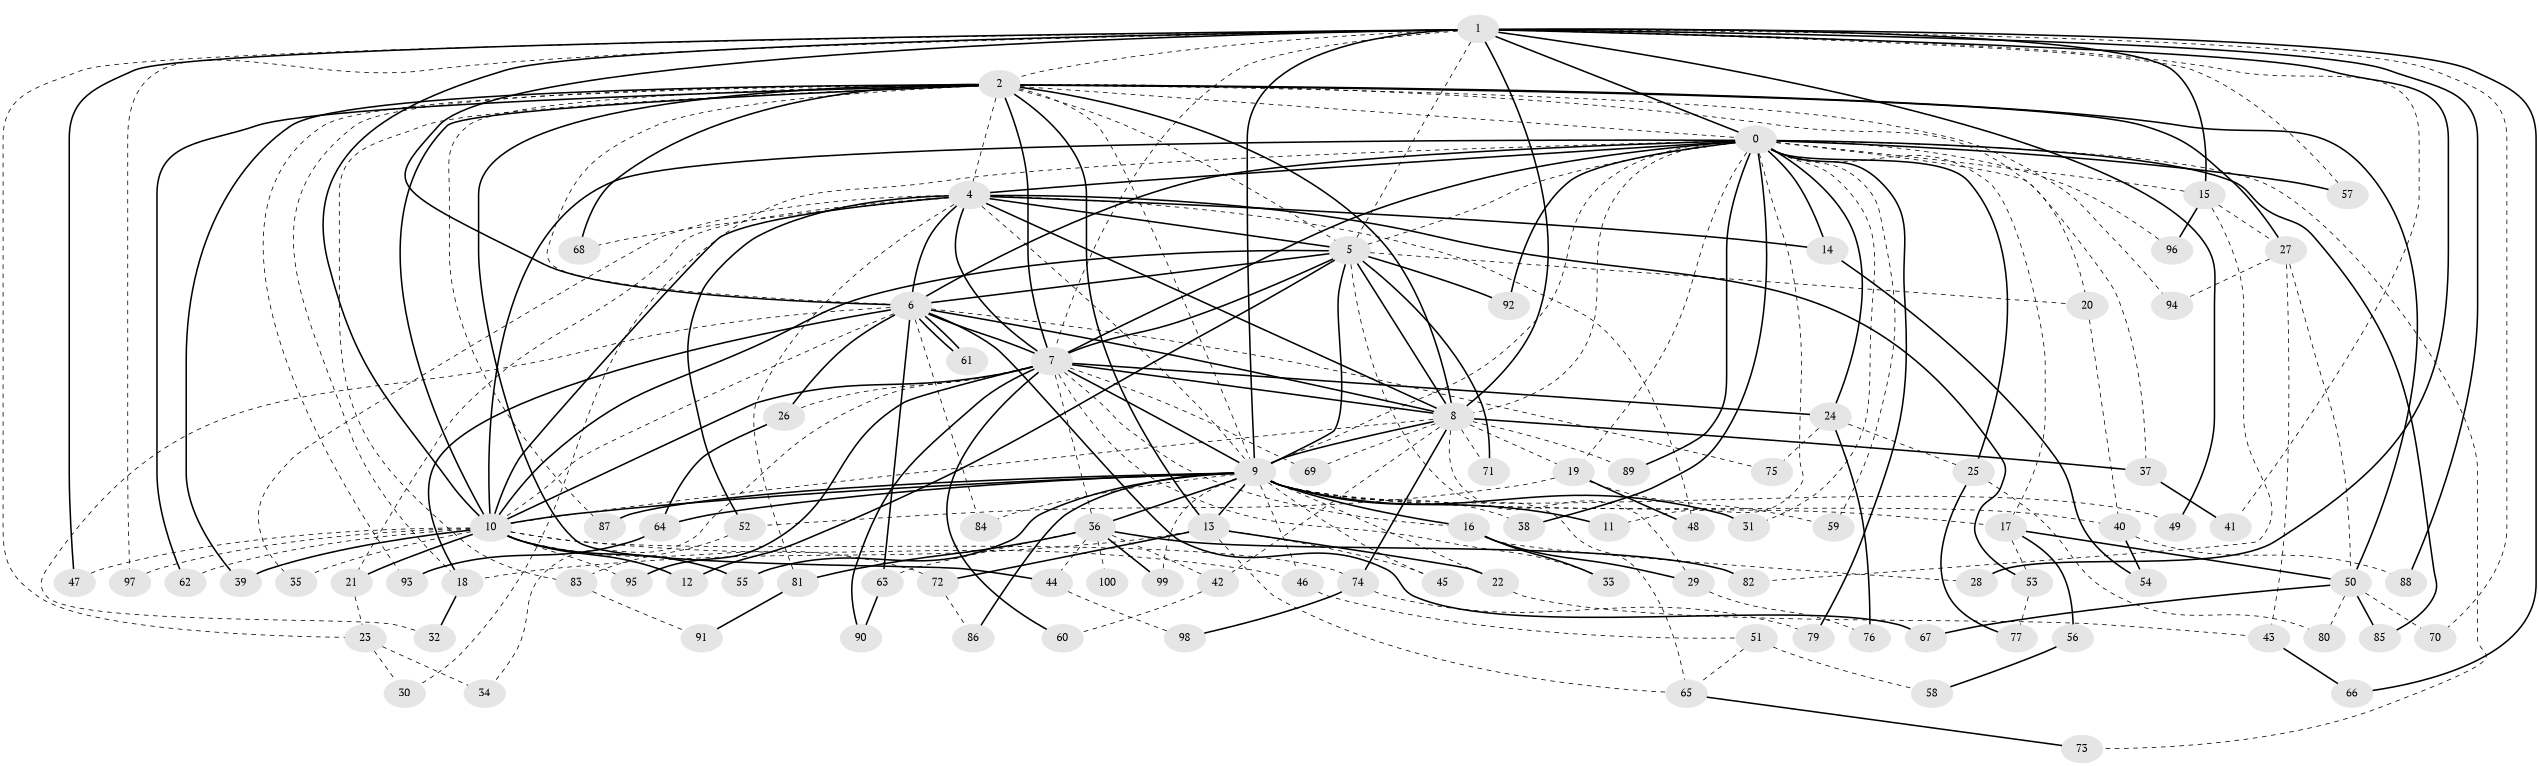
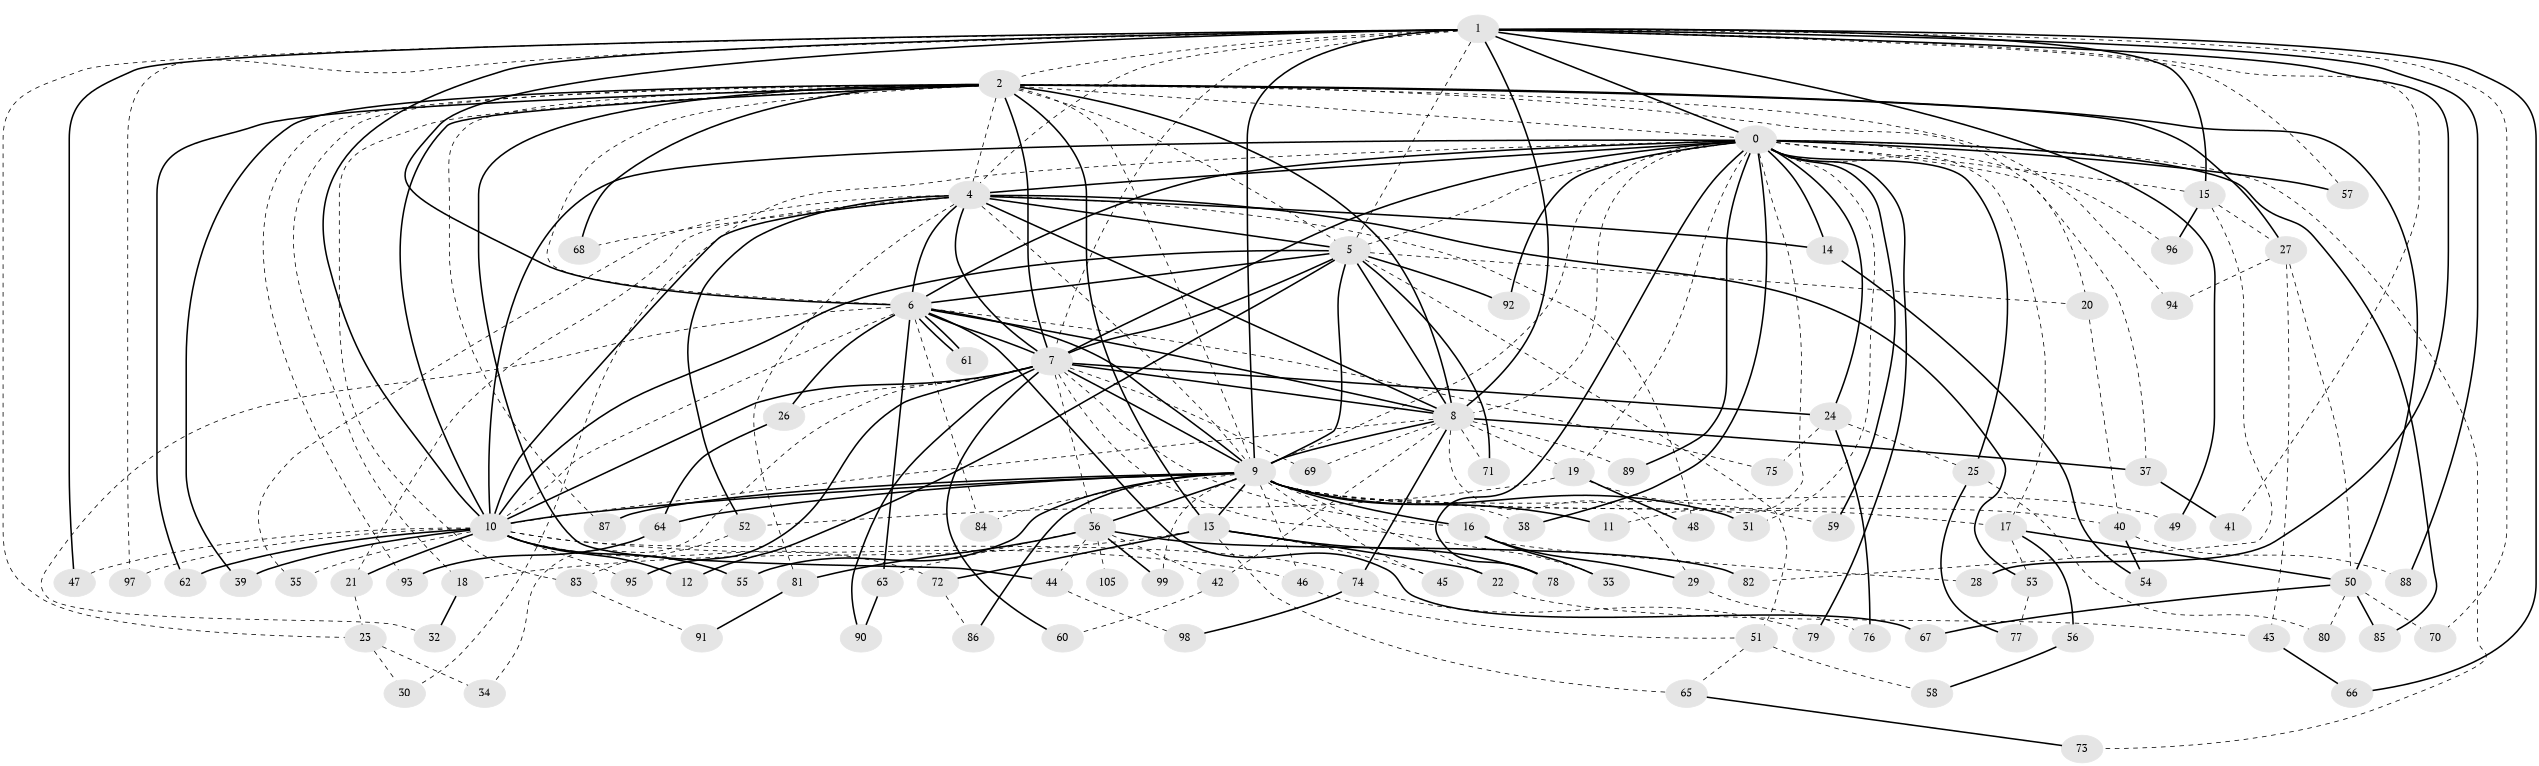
none -> (1199, 55)
(1895, 312) -> (1895, 312)
(598, 376) -> (1100, 357)
(1448, 487) -> (1637, 421)
(334, 543) -> (334, 543)
(1107, 583) -> (1107, 583)
none -> (1554, 583)
